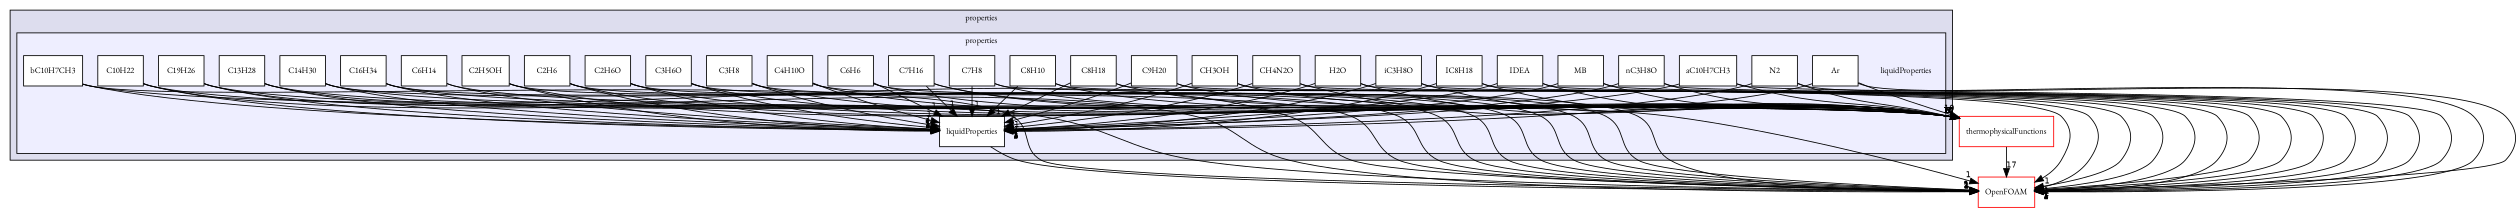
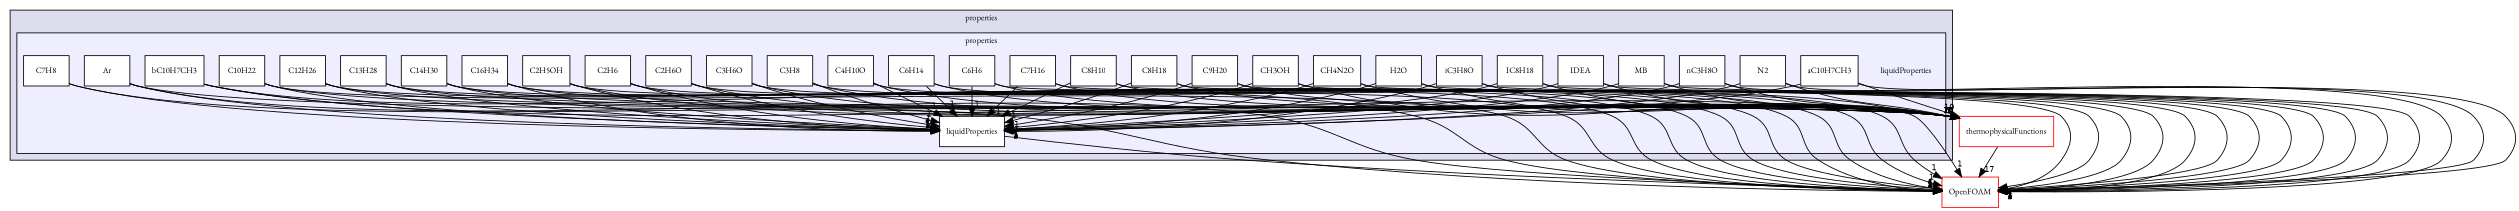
(181, 71) -> (303, 71)
none -> (1459, 92)
(1472, 109) -> none
